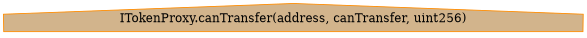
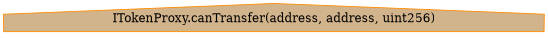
(293, 19) -> (274, 19)
